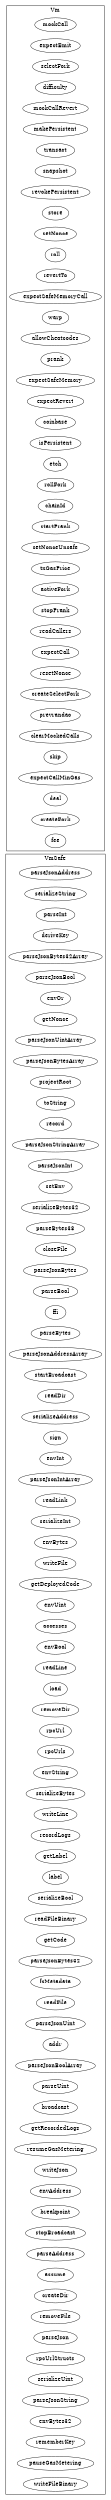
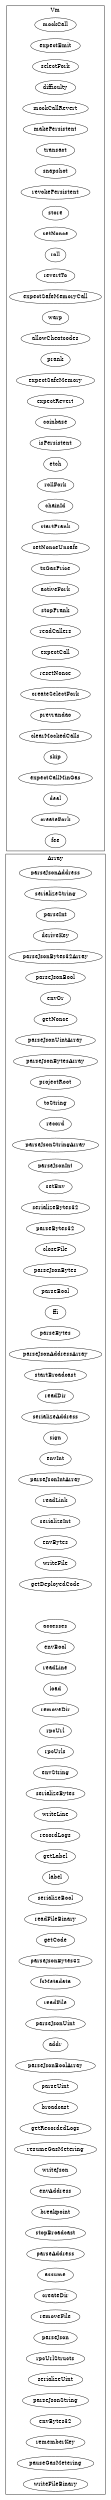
(56, 859) -> (56, 859)
(56, 1229) -> (56, 1229)
(56, 1605) -> none
